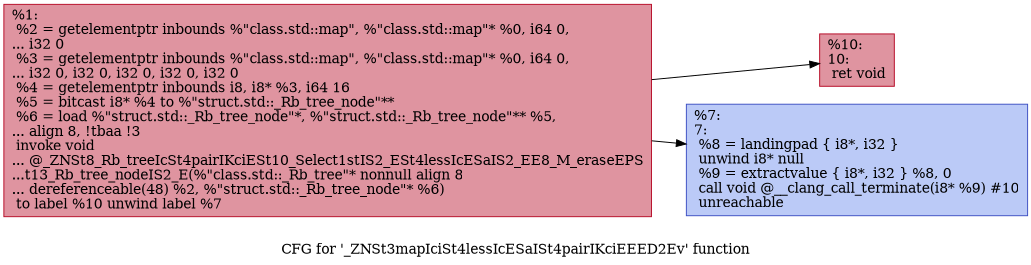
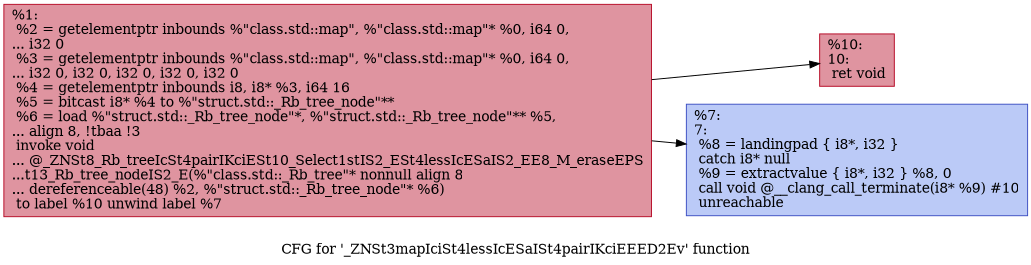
(749, 159) -> (743, 159)
